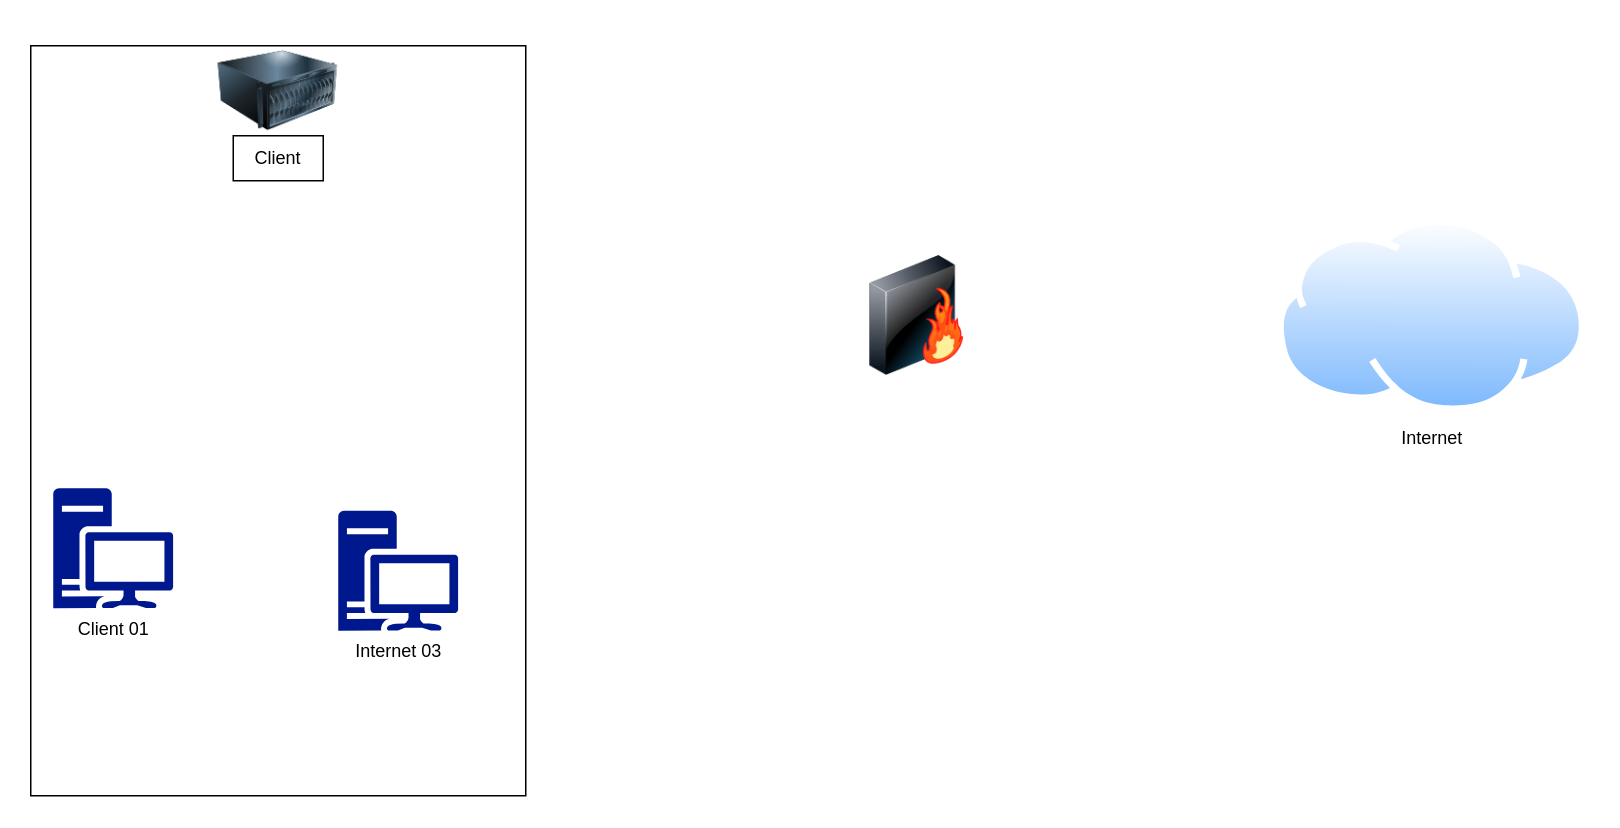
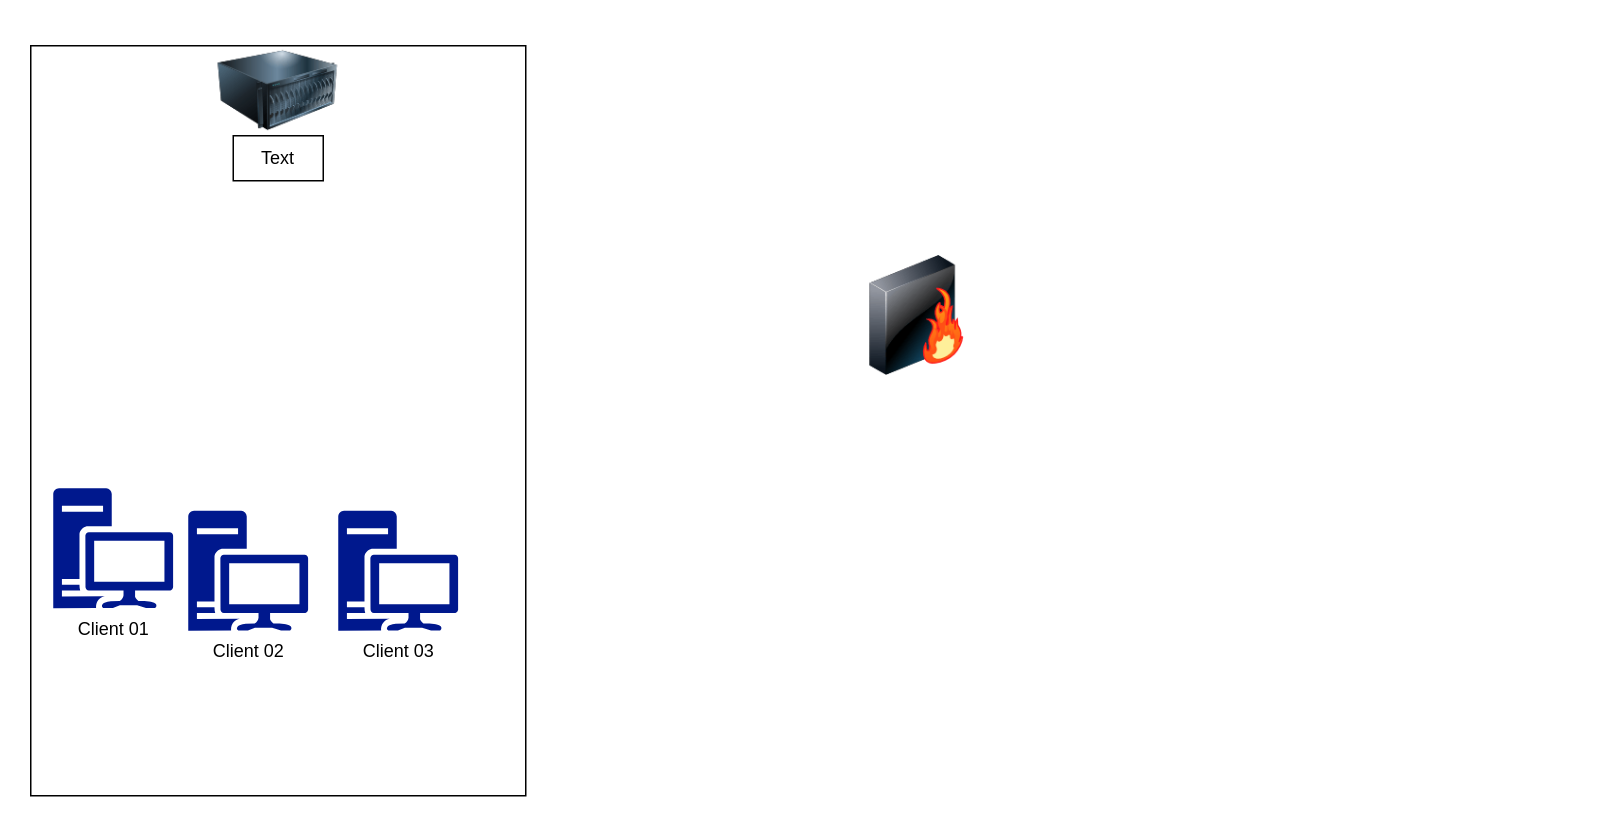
(278, 158) -> (278, 158)
(1432, 316) -> none
none -> (248, 571)
(399, 652) -> (399, 652)
